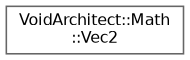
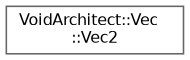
(95, 30) -> (95, 30)
